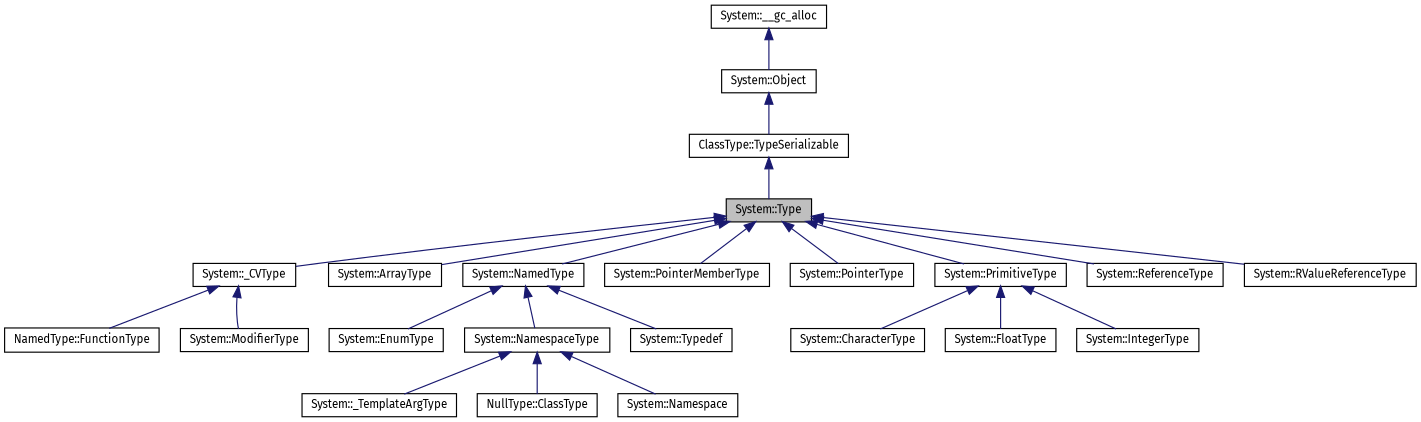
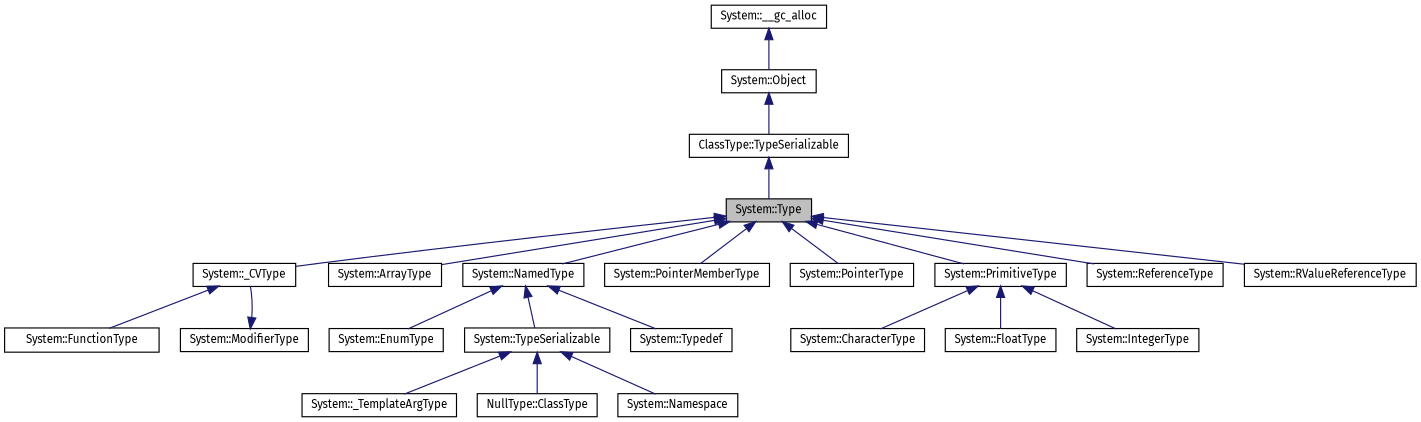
(237, 313) -> (252, 302)
(82, 340) -> (82, 340)
(537, 340) -> (537, 340)
